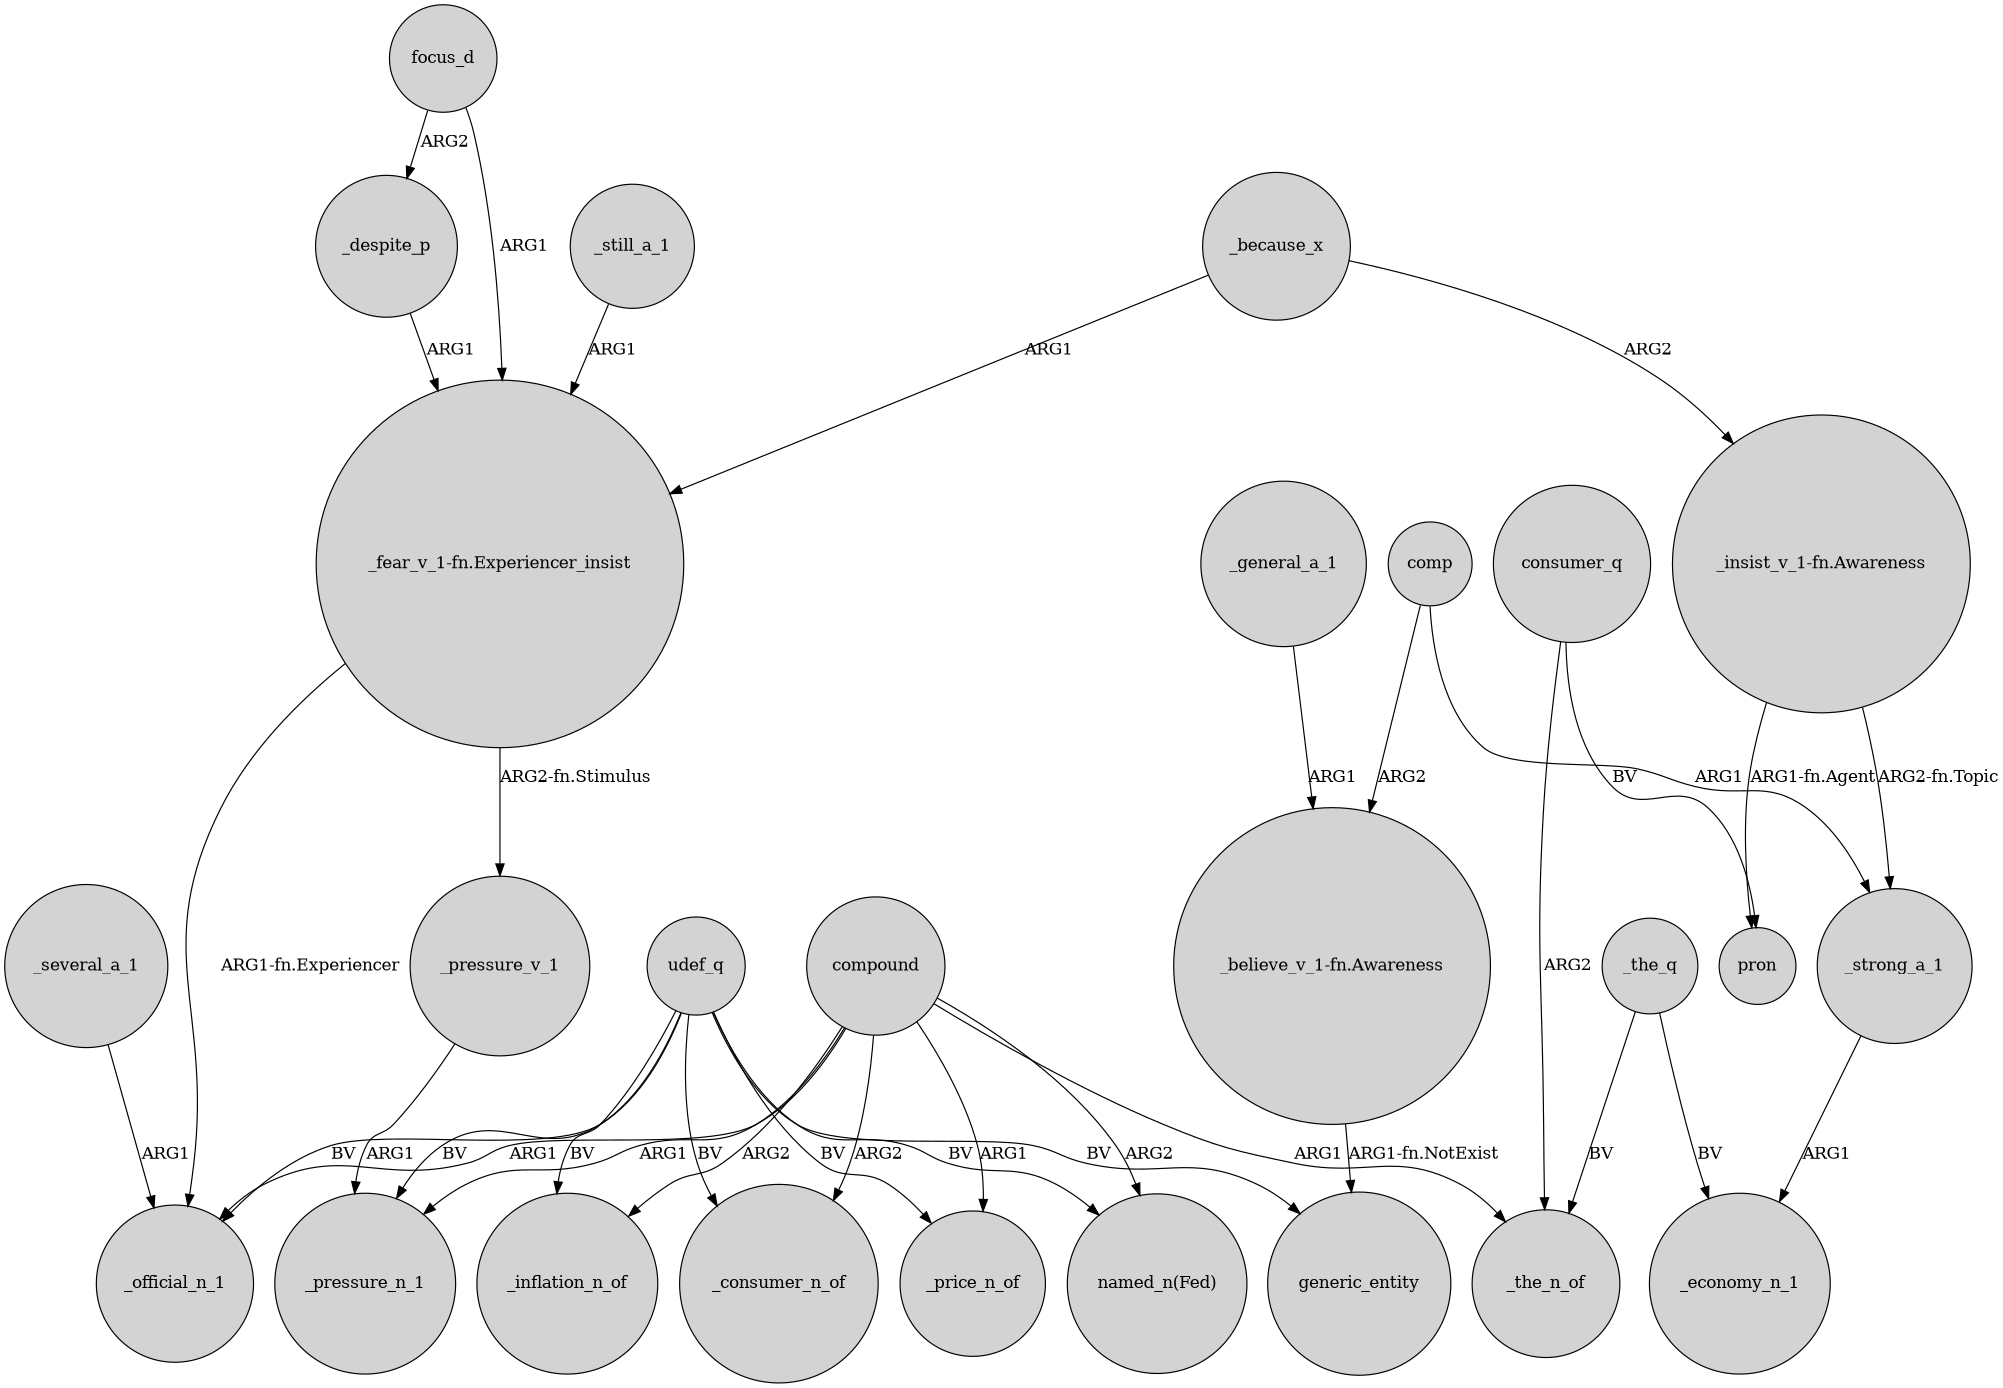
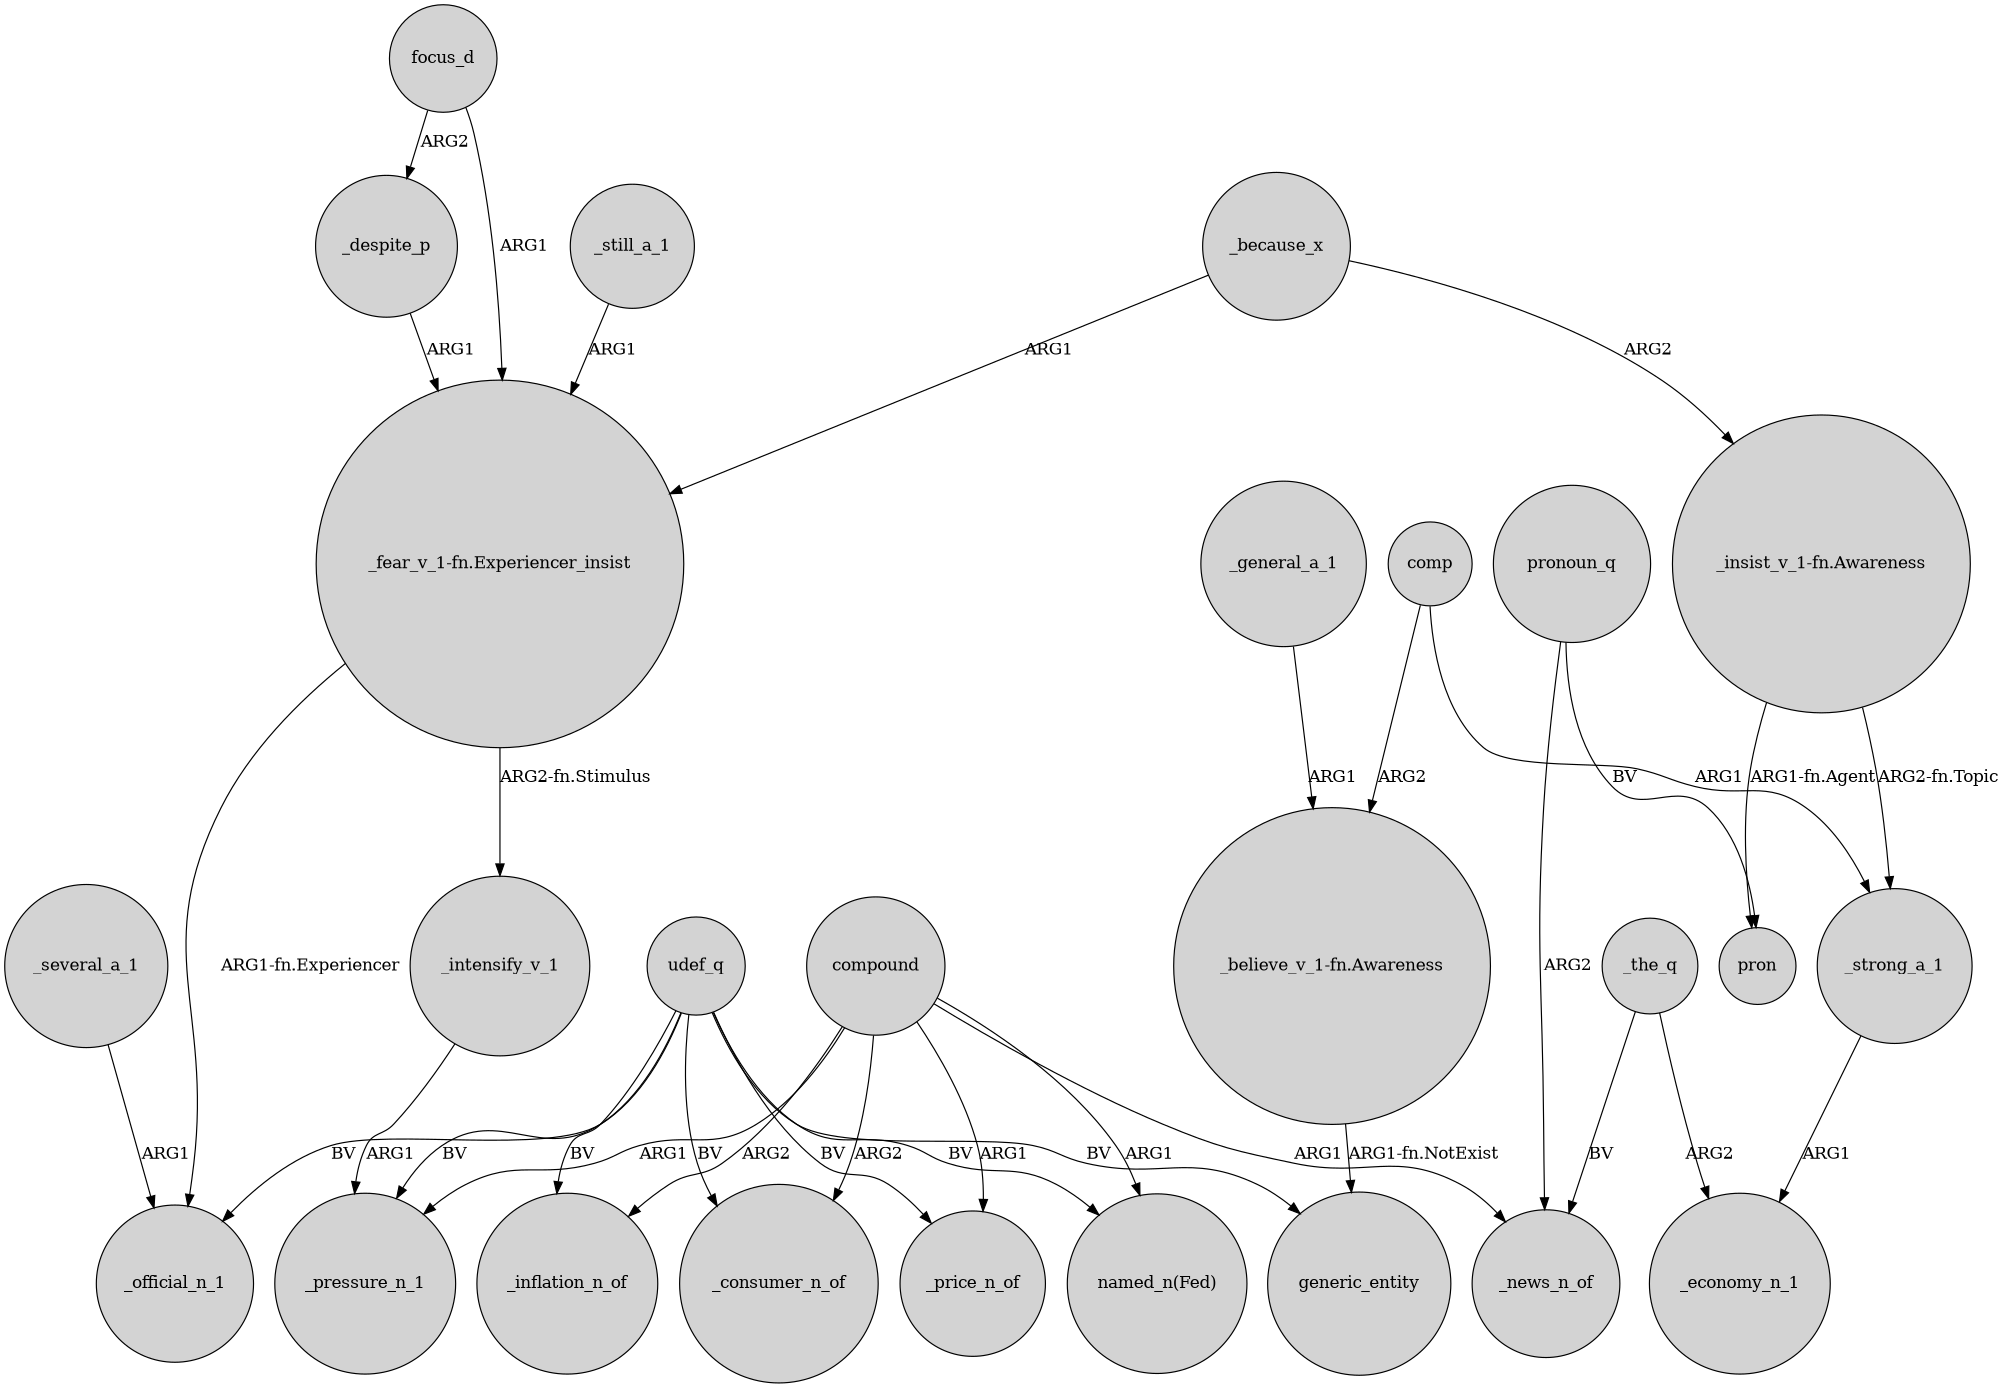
(1572, 564) -> (1572, 564)
(500, 966) -> (500, 966)
(602, 1140) -> none
(1149, 1154) -> (1149, 1154)
(1710, 1154) -> (1710, 1154)
(1546, 1284) -> (1546, 1284)
